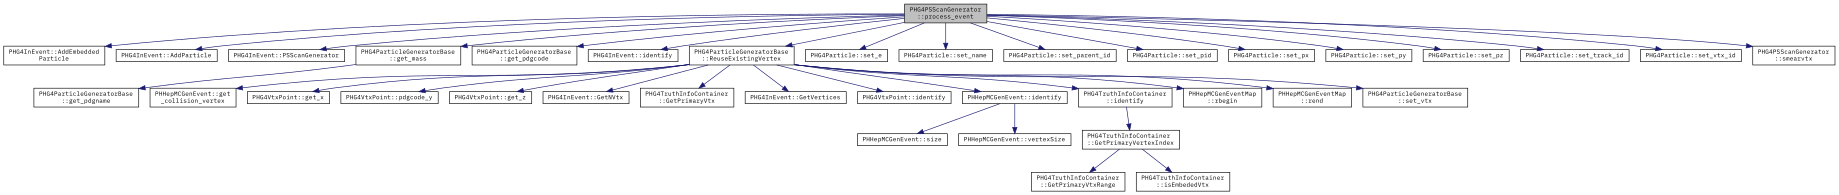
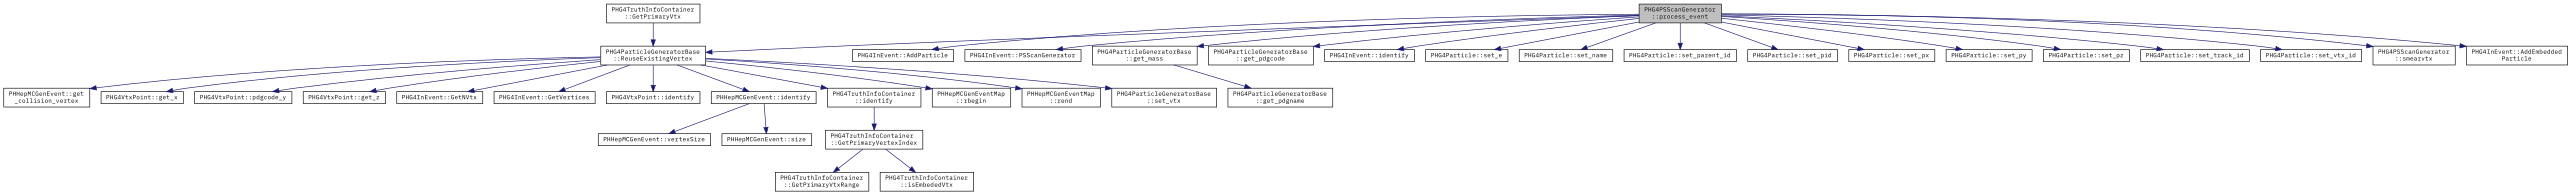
(717, 75) -> (653, 31)
